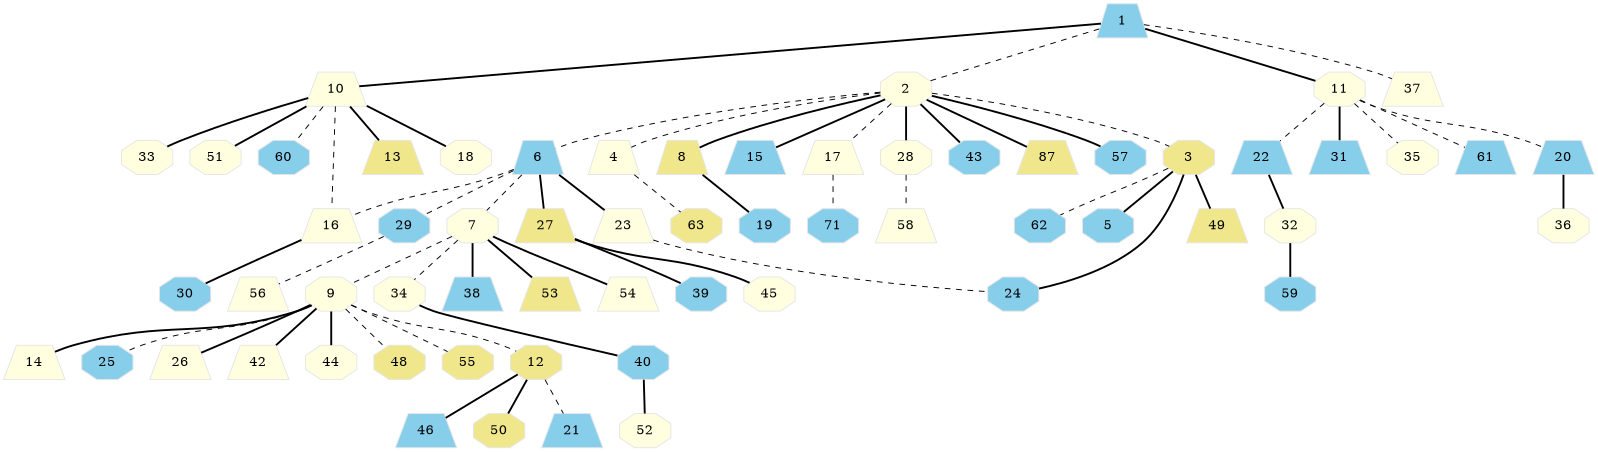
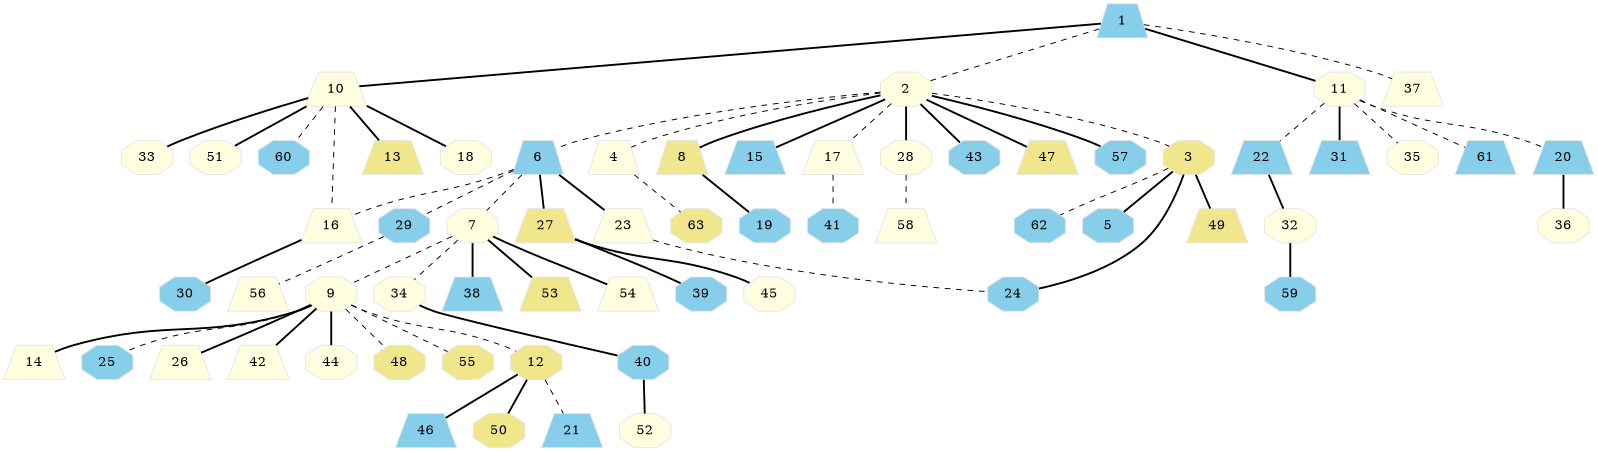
(1047, 157) -> (1047, 157)
(833, 226) -> (833, 226)
